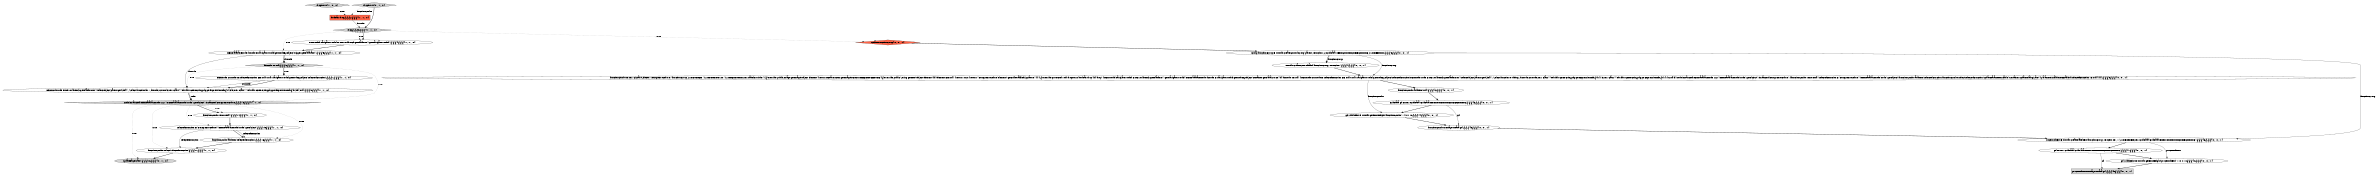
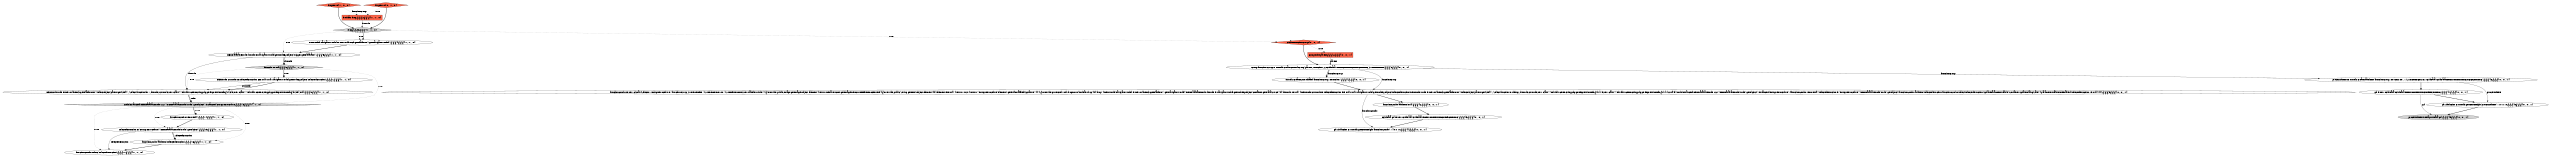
(327, 5) -> (339, 5)
(374, 5) -> (386, 5)
(342, 11) -> (359, 11)
(364, 11) -> (378, 11)
none -> (341, 21)
none -> (1330, 55)
(1459, 128) -> none
(145, 161) -> none
(2102, 171) -> (2438, 117)
